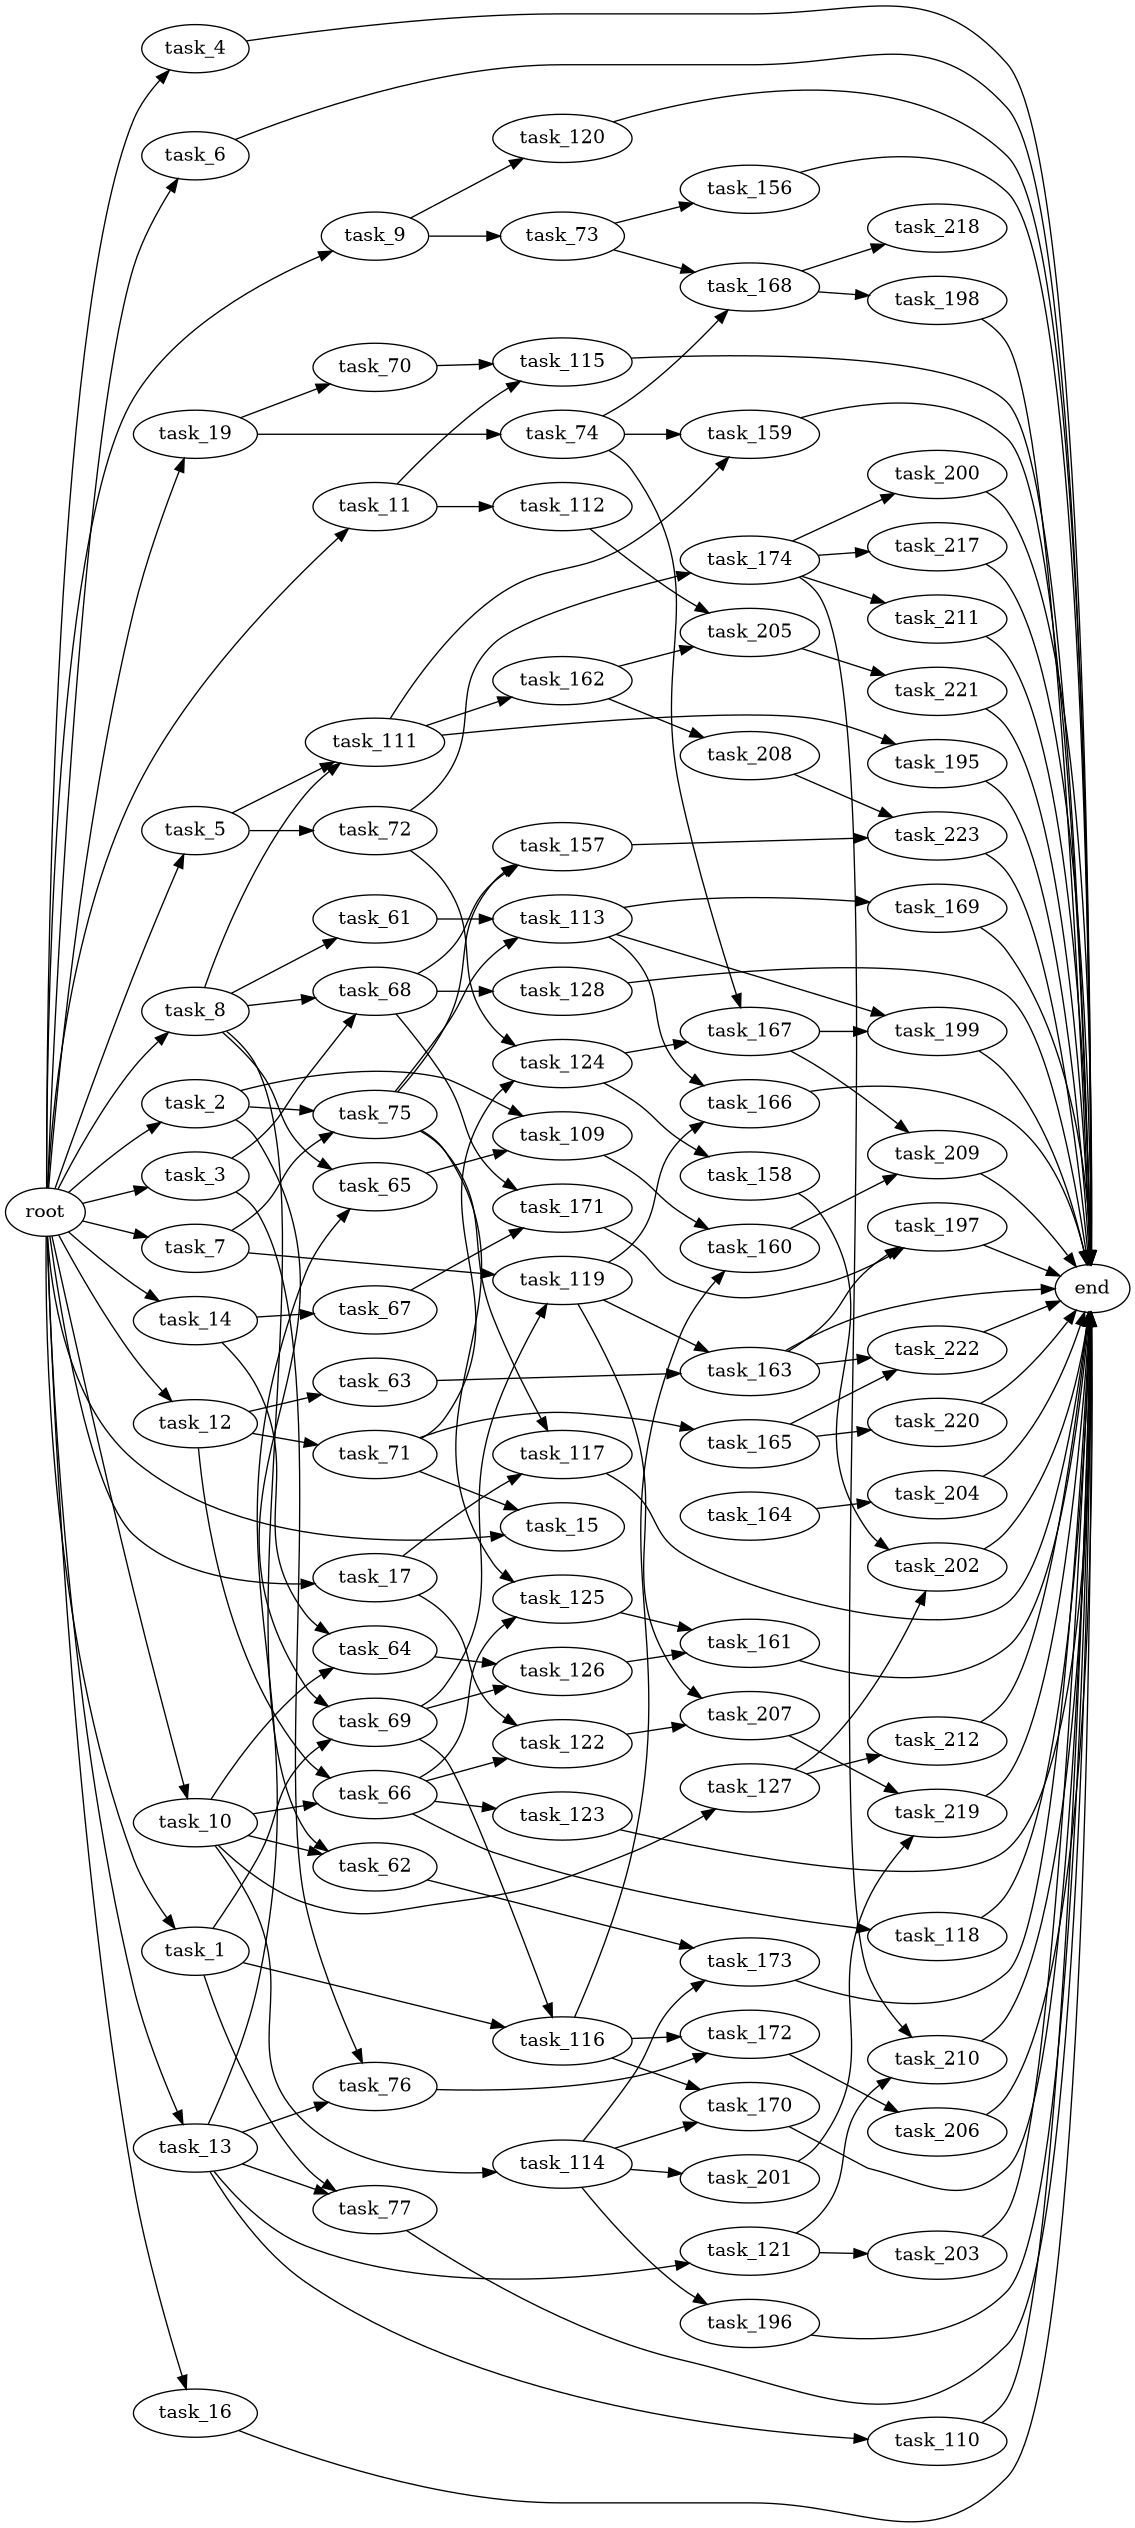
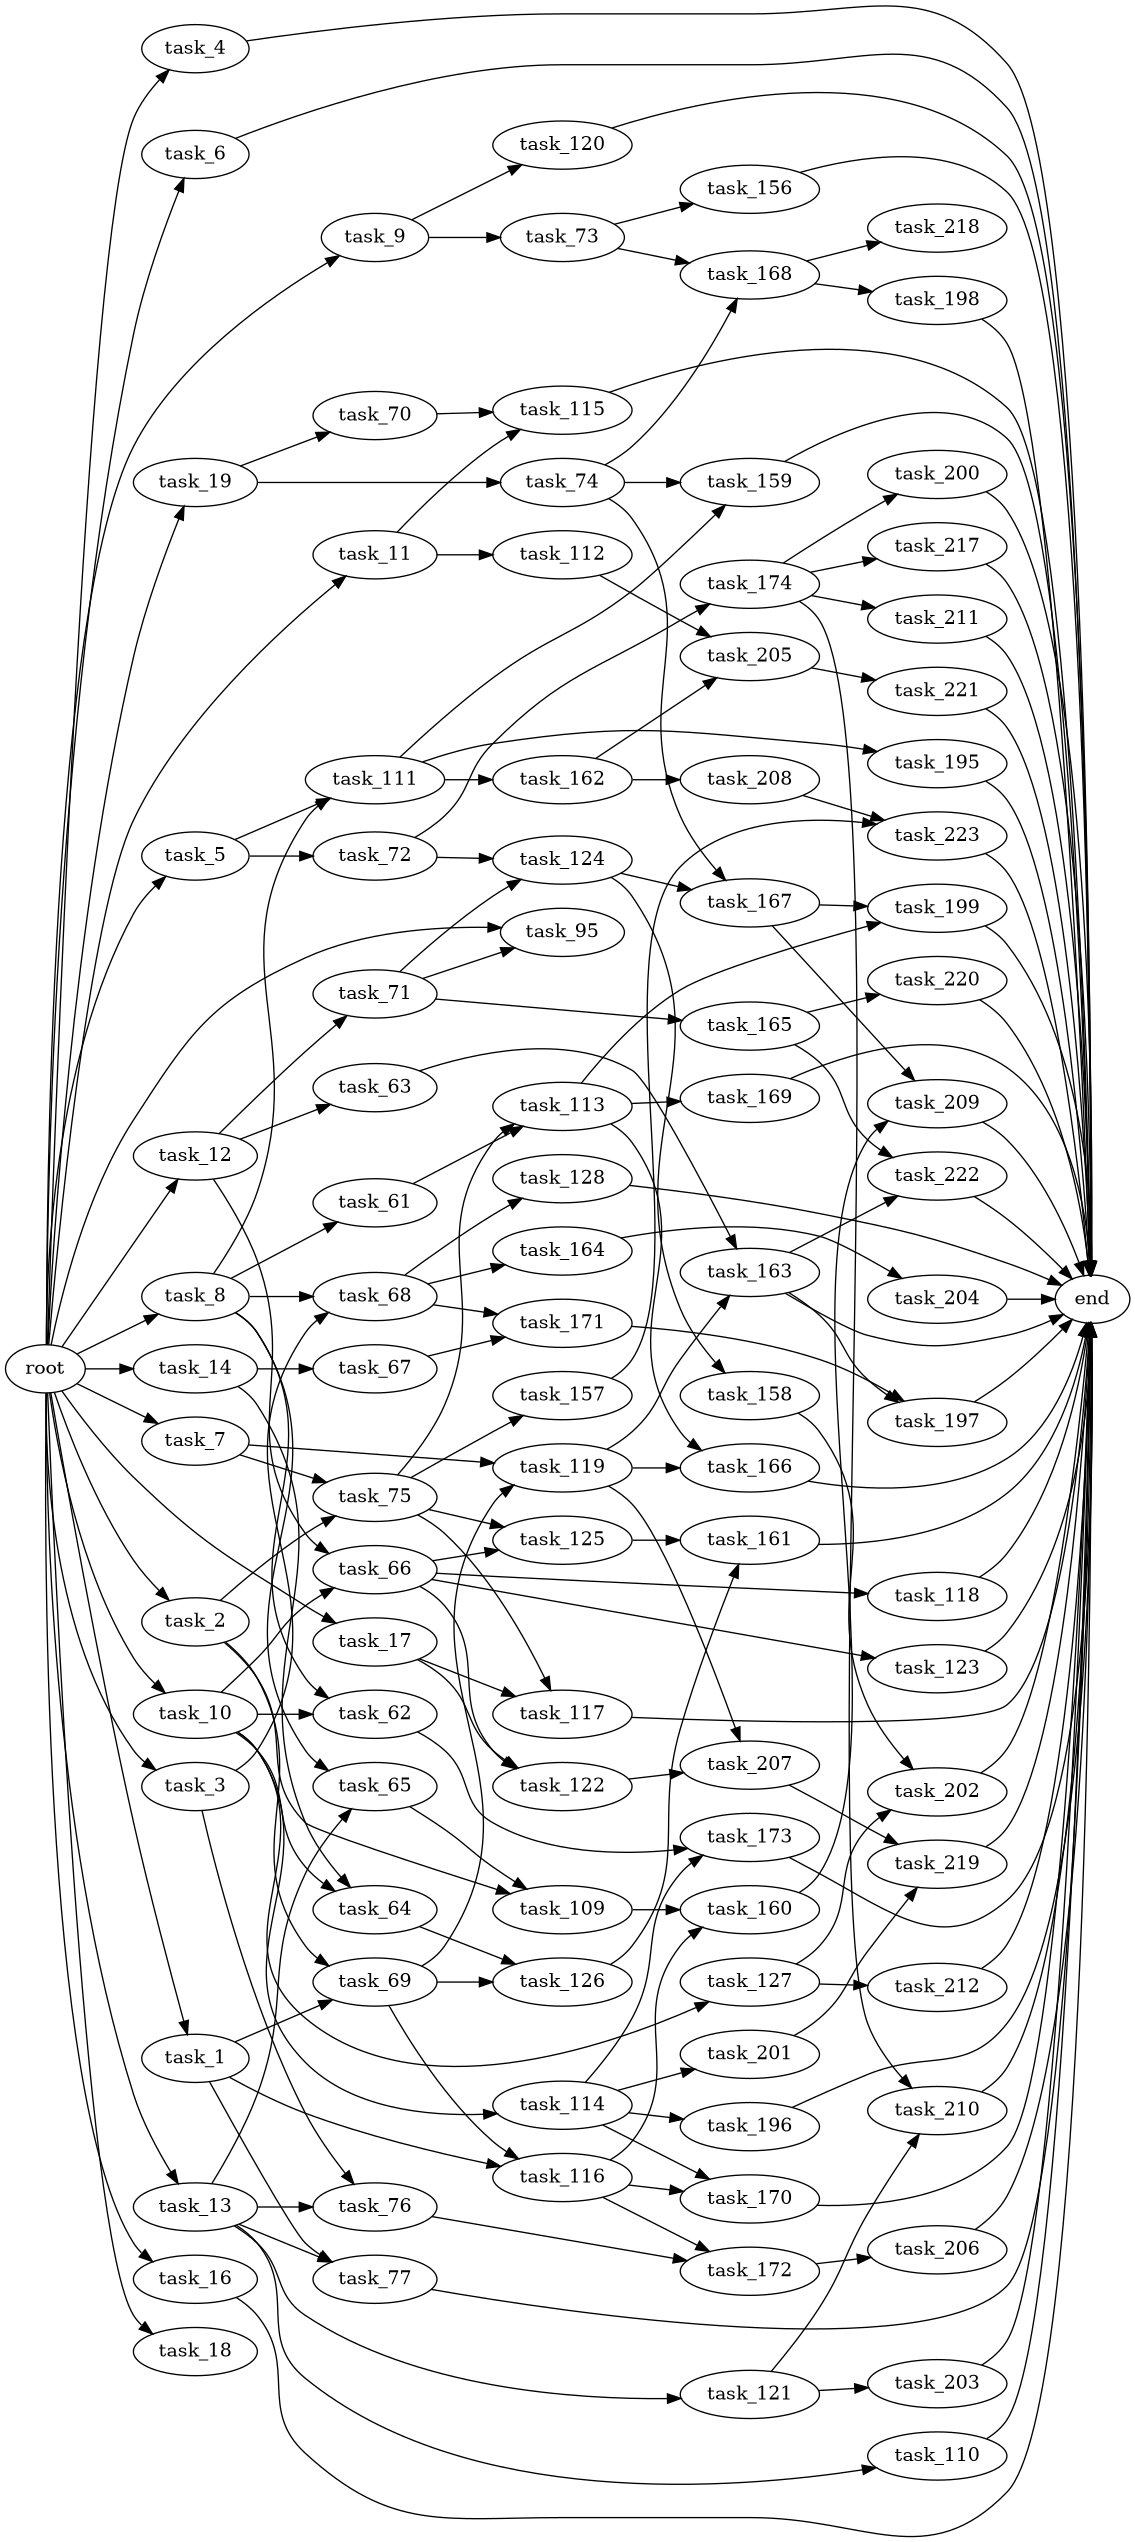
(457, 941) -> (452, 1278)
(562, 1527) -> (562, 932)
none -> (195, 2352)
